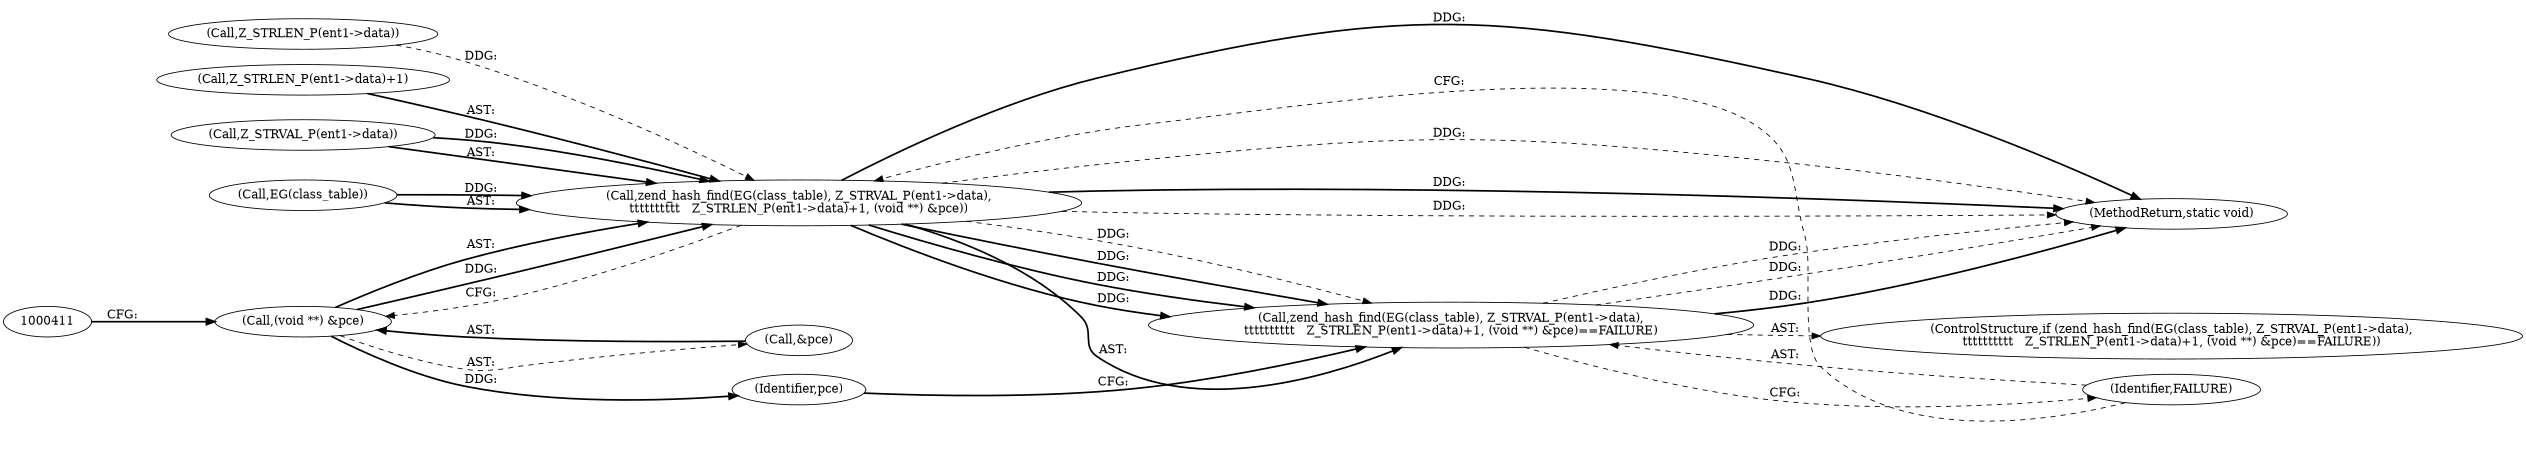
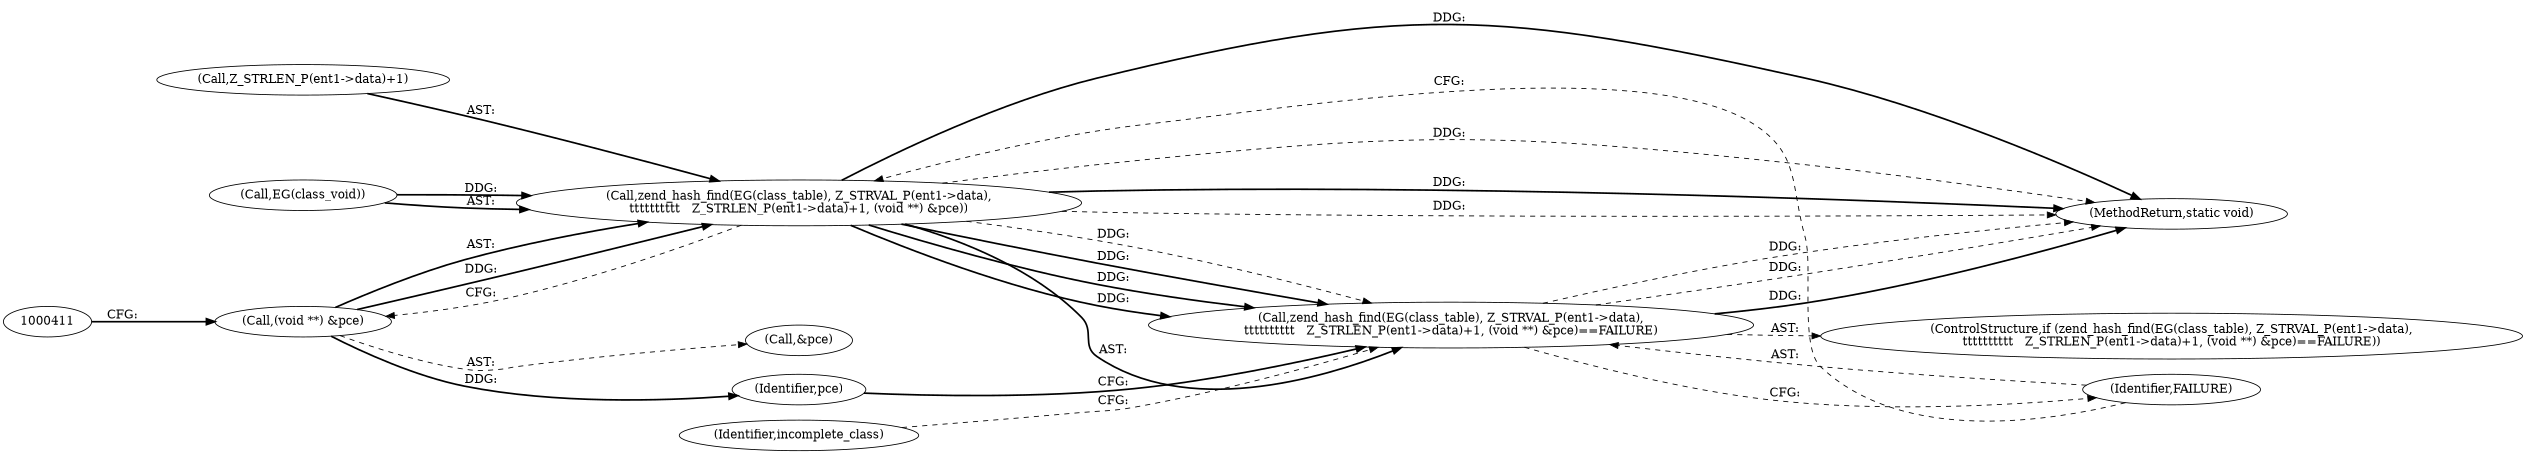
(303, 34) -> none
(303, 135) -> none
(303, 195) -> (303, 195)
(566, 340) -> none
none -> (799, 435)
